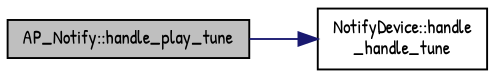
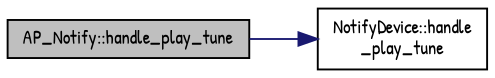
(402, 39) -> (402, 39)
